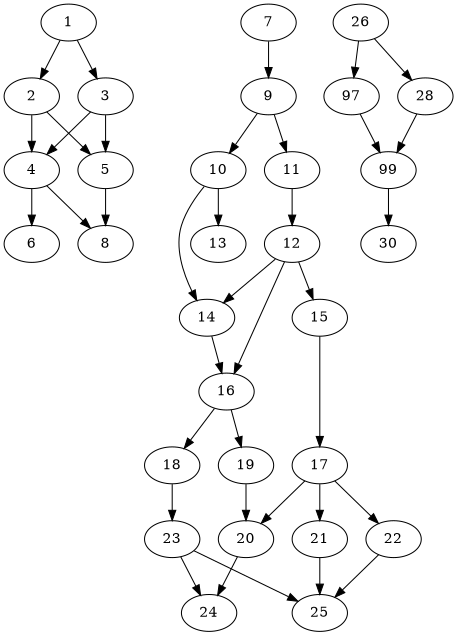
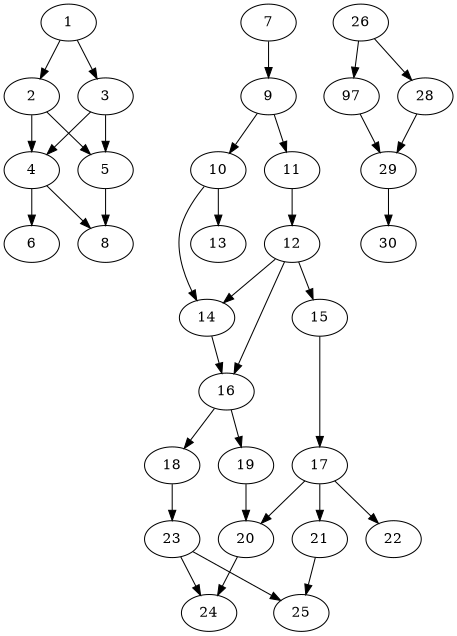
(388, 170) -> (388, 170)
(360, 572) -> none
